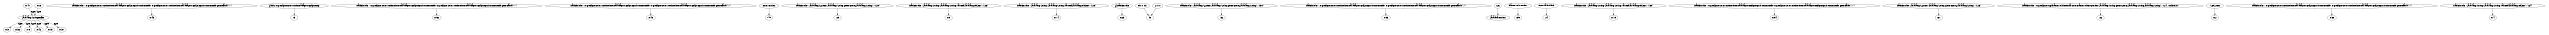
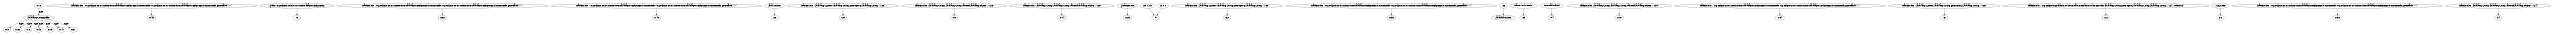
(294, 6) -> (297, 6)
(769, 6) -> (775, 6)
(30, 11) -> (51, 23)
(769, 18) -> (775, 18)
(1546, 18) -> (1552, 18)
